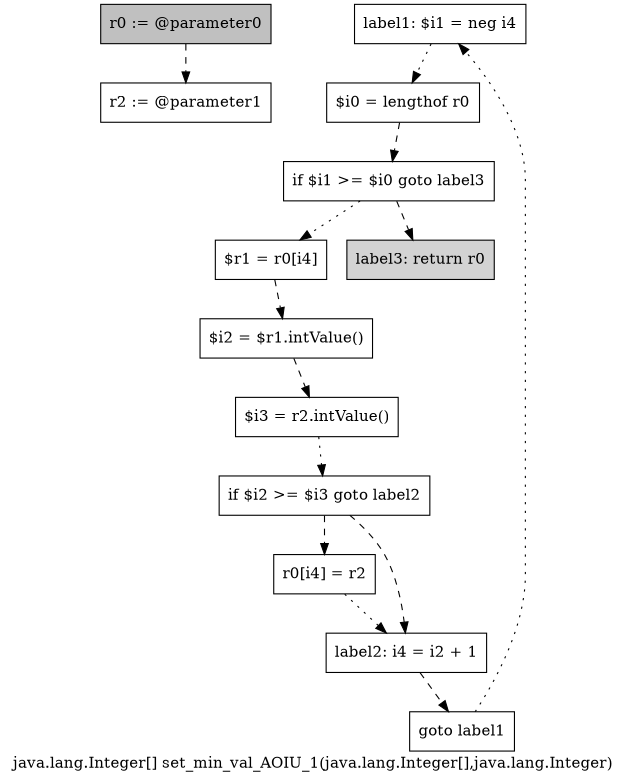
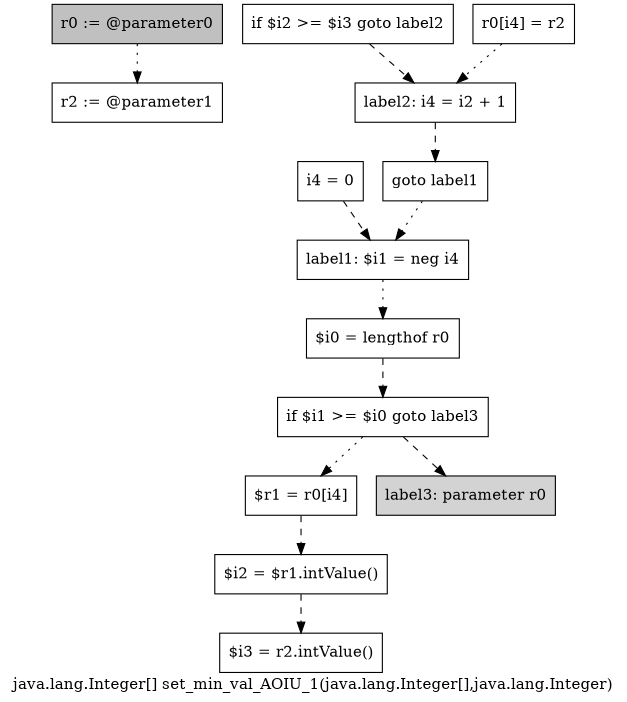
(186, 58) -> (137, 58)
none -> (331, 181)
(421, 260) -> (466, 496)
(320, 451) -> none
(324, 530) -> none
